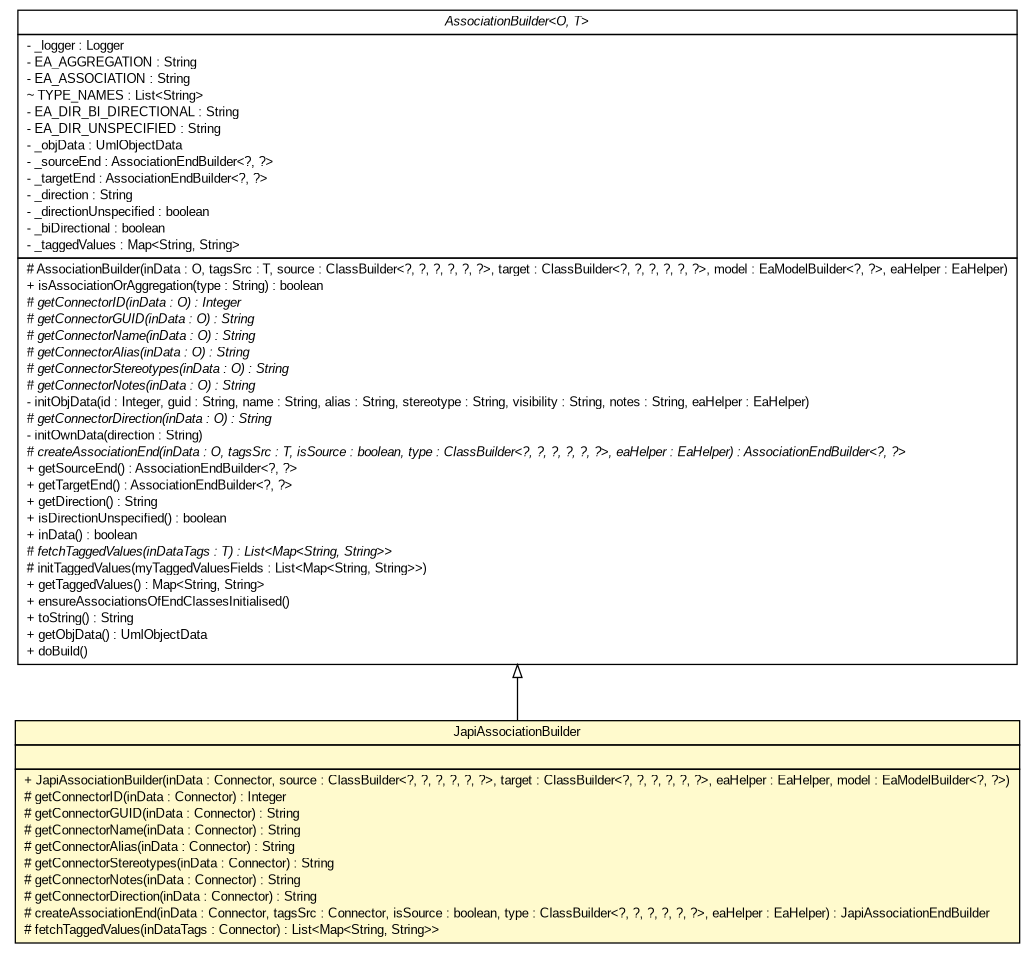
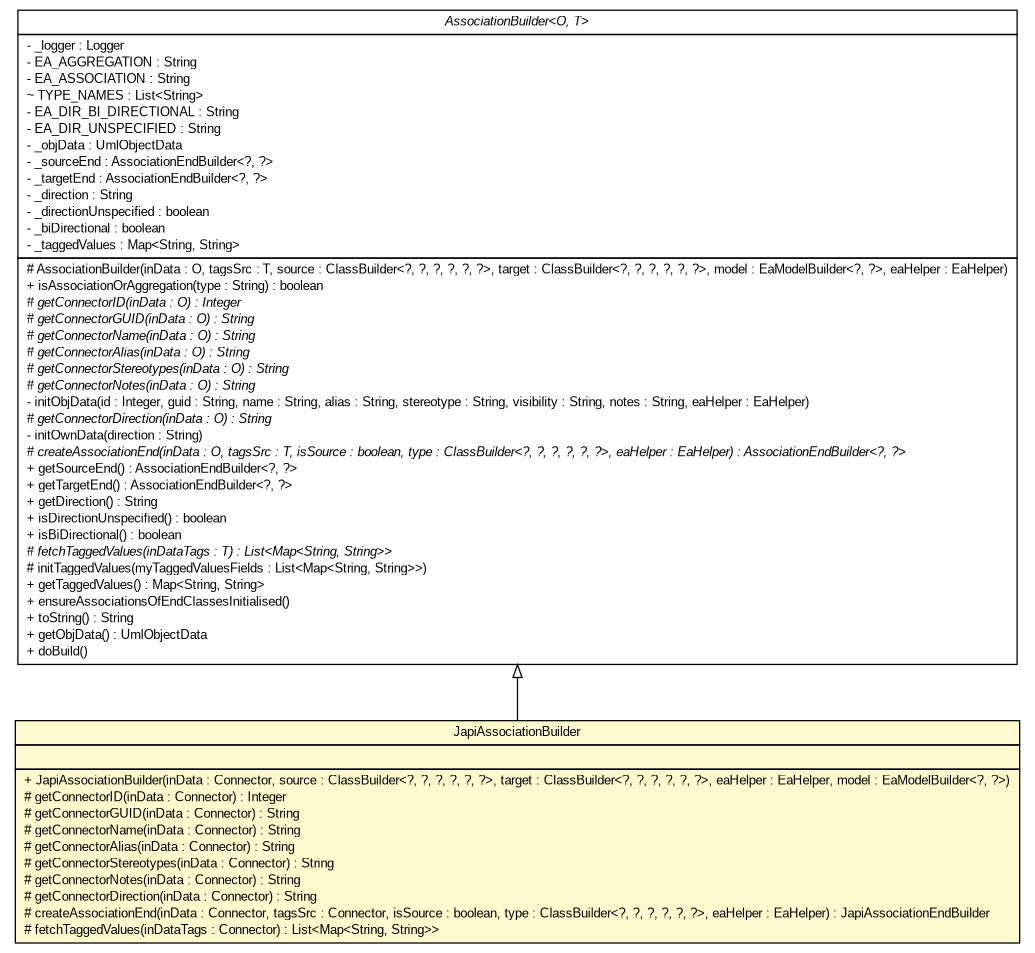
(82, 535) -> (104, 535)
